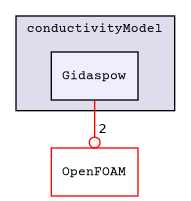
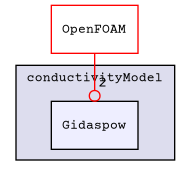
(95, 119) -> (95, 74)
